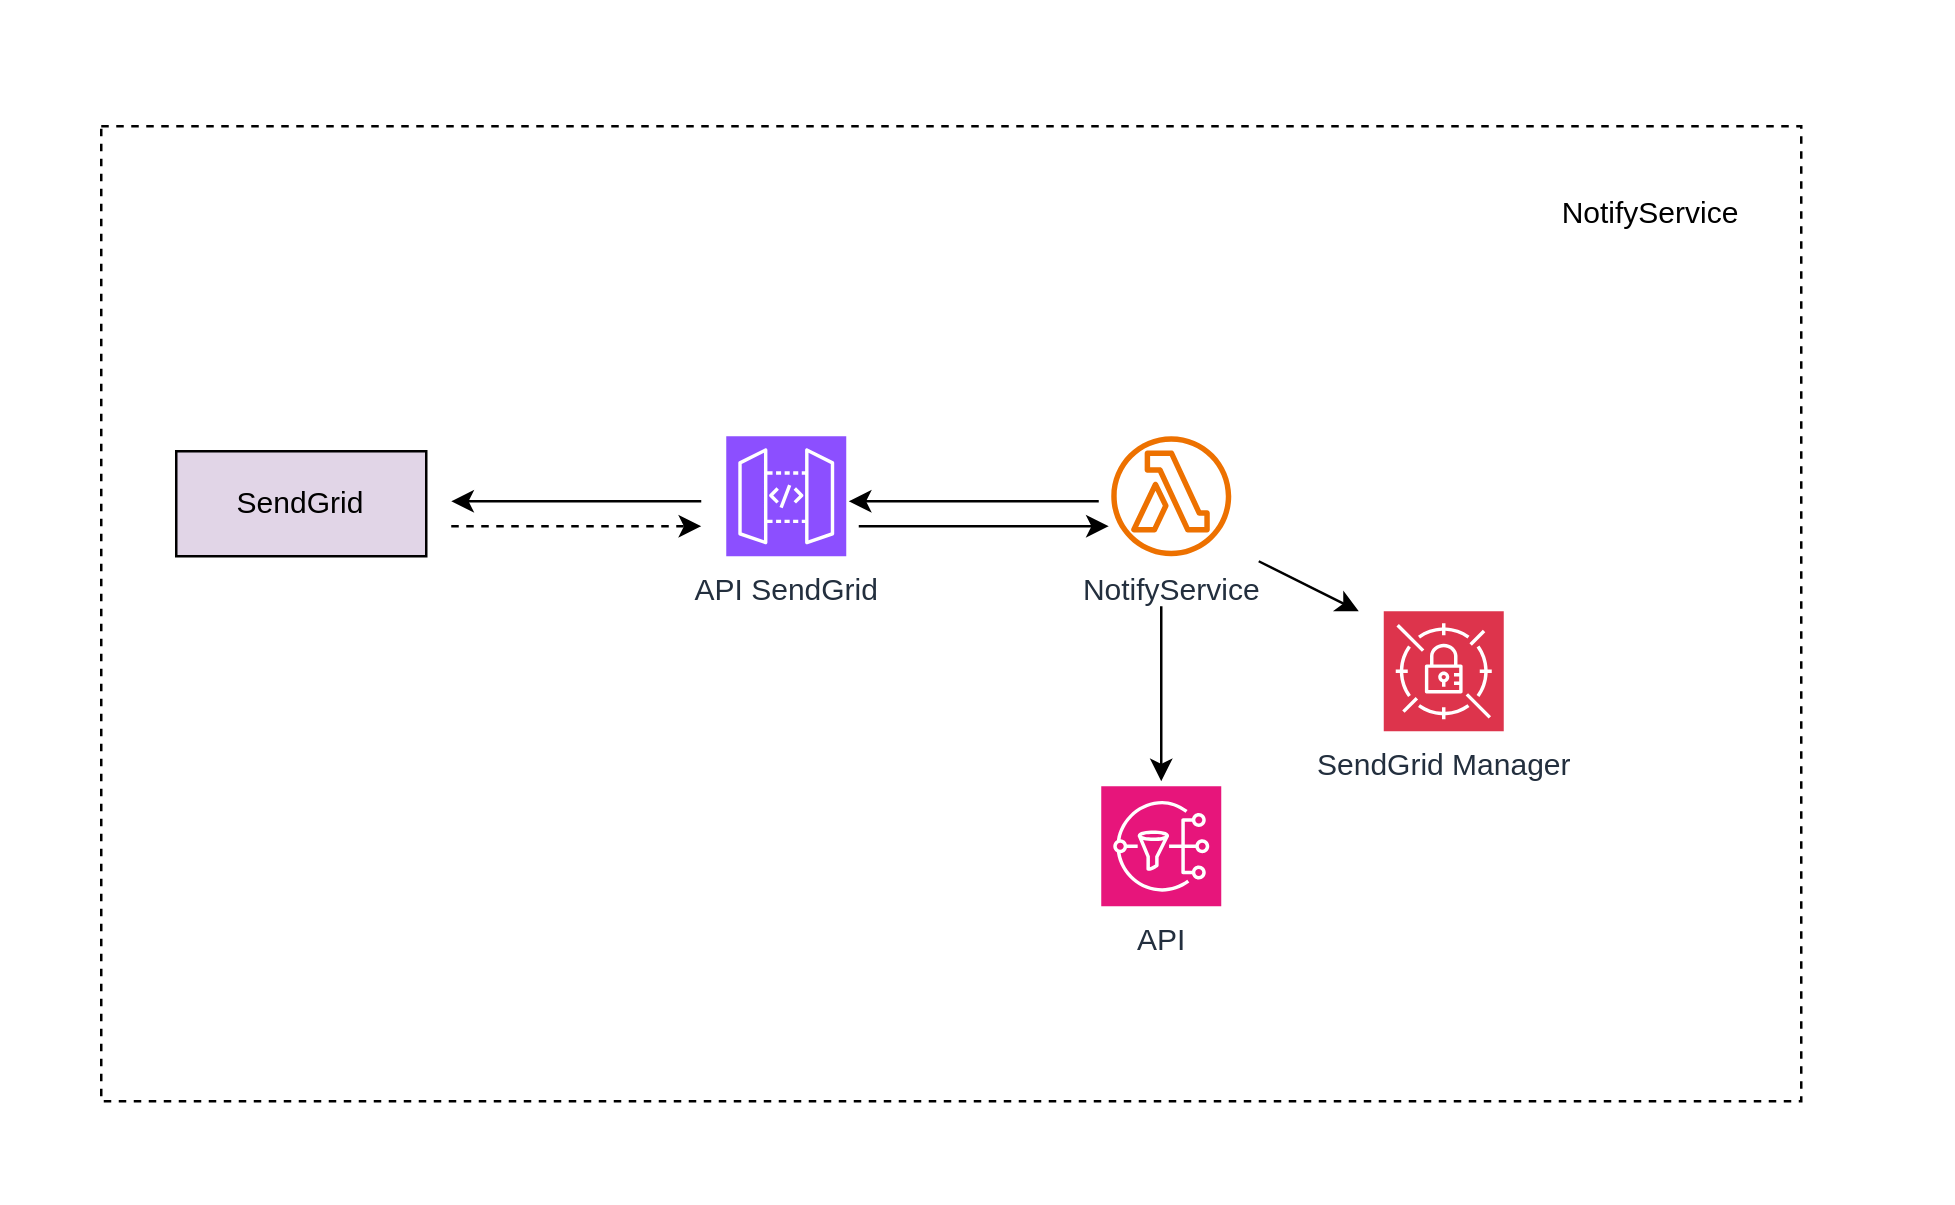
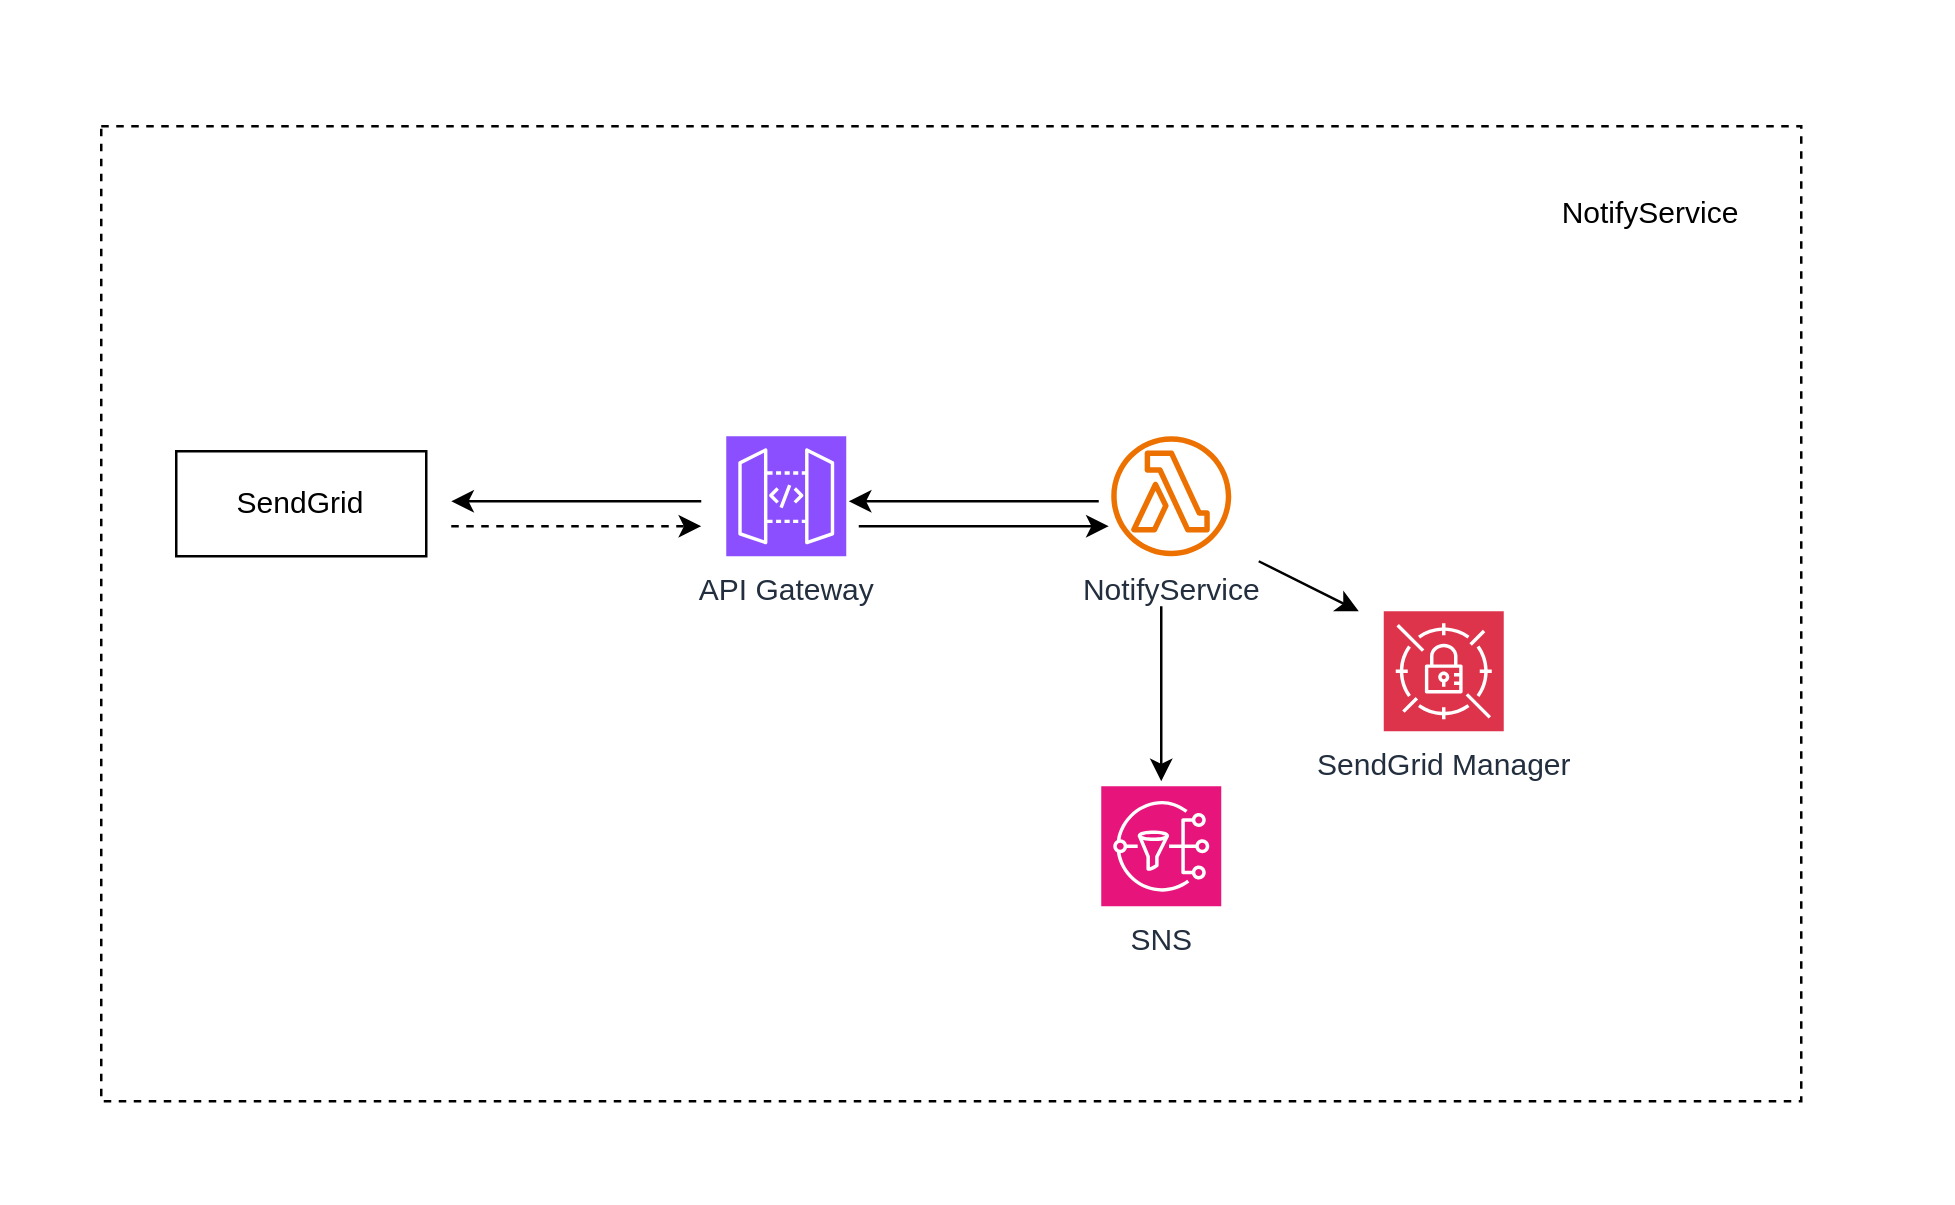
(301, 504) -> (301, 504)
(788, 592) -> (788, 592)
(1163, 942) -> (1163, 942)
